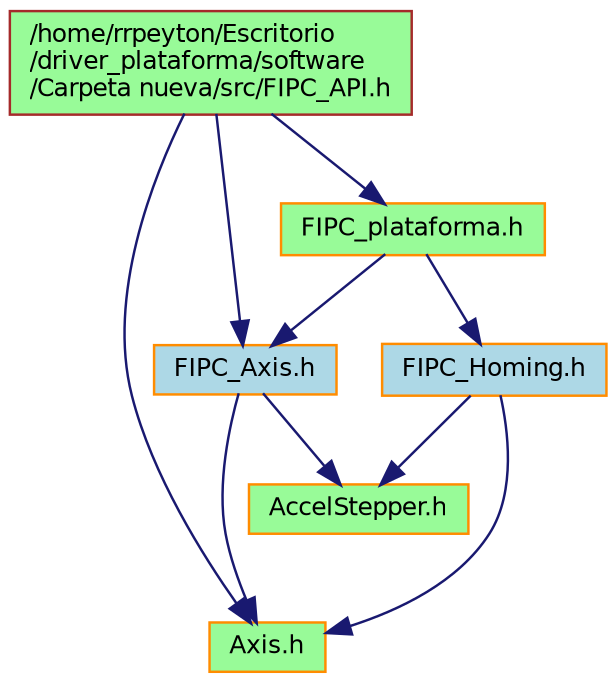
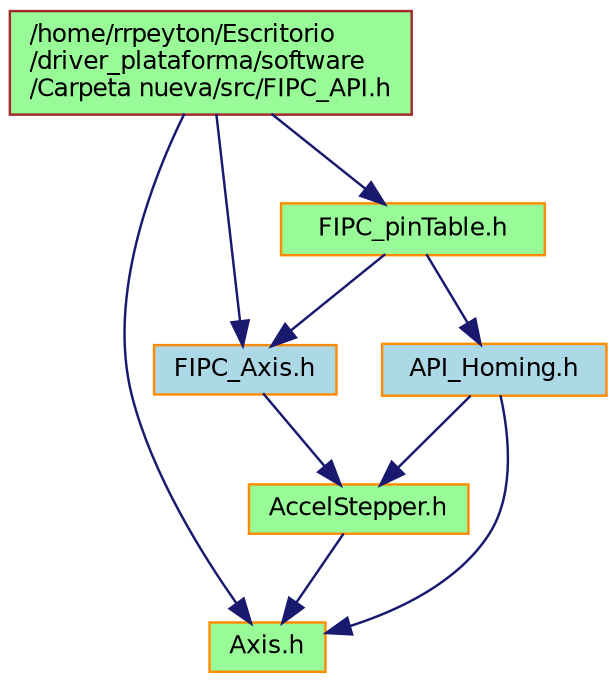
(413, 229) -> (413, 229)
(494, 370) -> (494, 370)
(223, 498) -> (320, 568)
